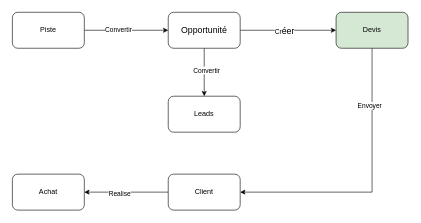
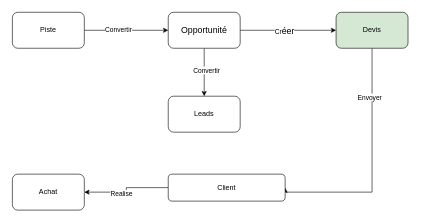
(204, 192) -> (227, 188)
